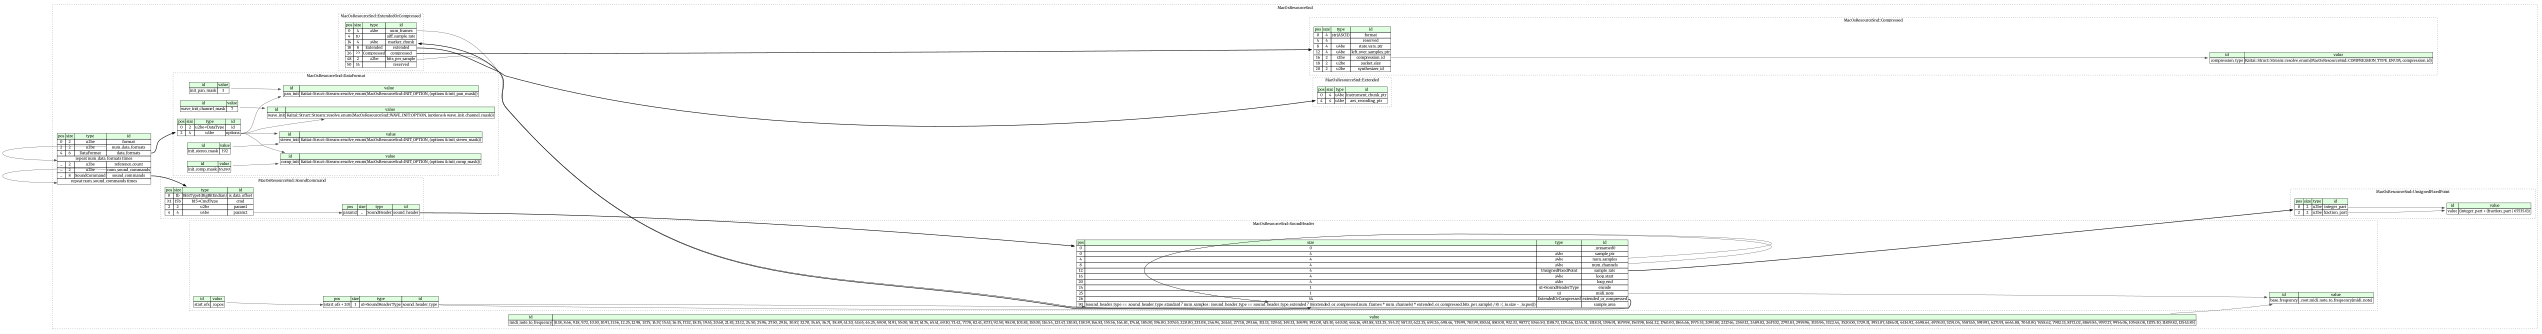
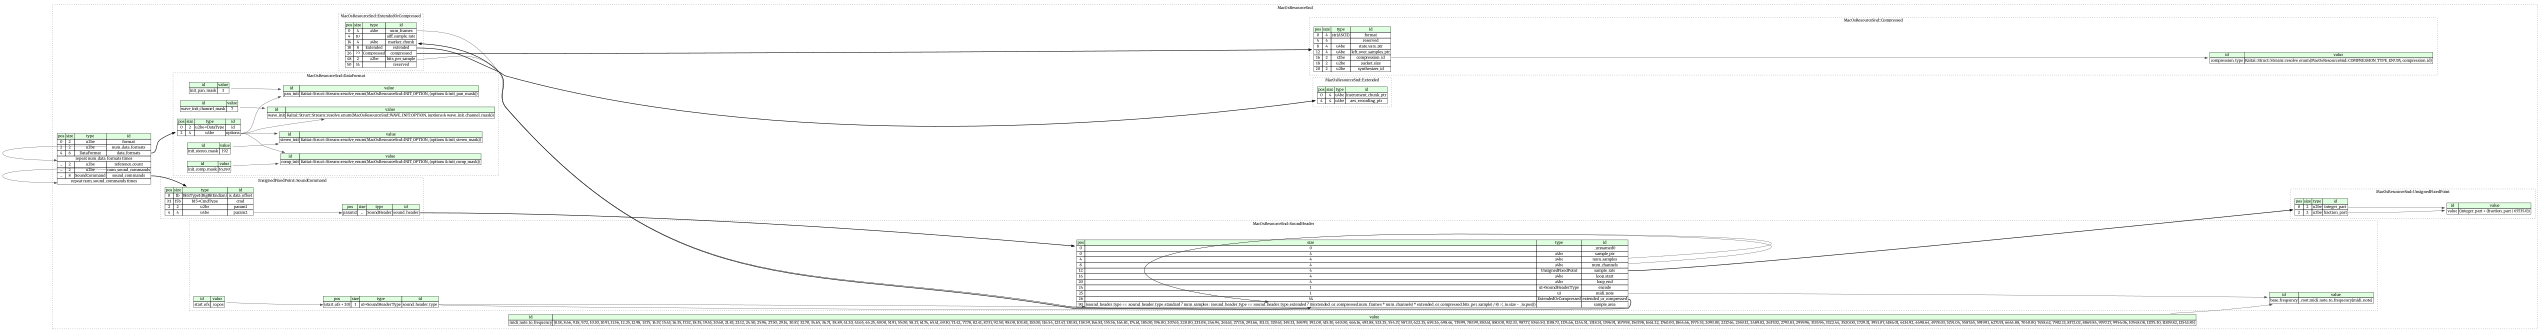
(292, 181) -> (292, 181)
